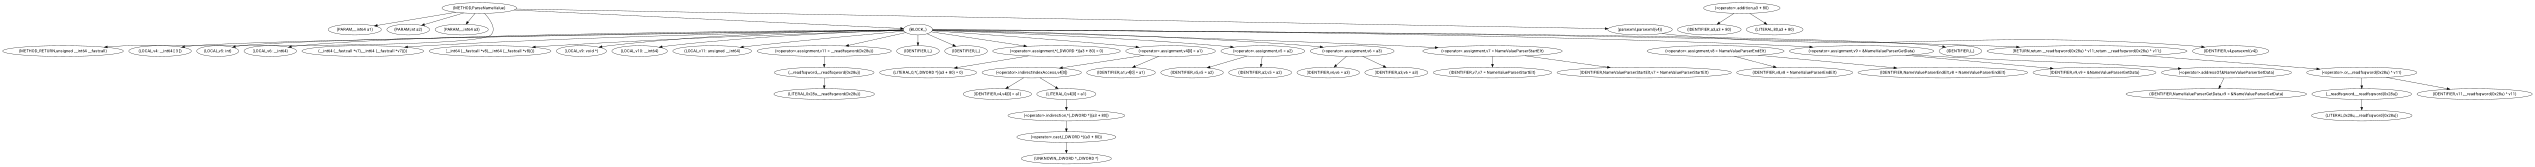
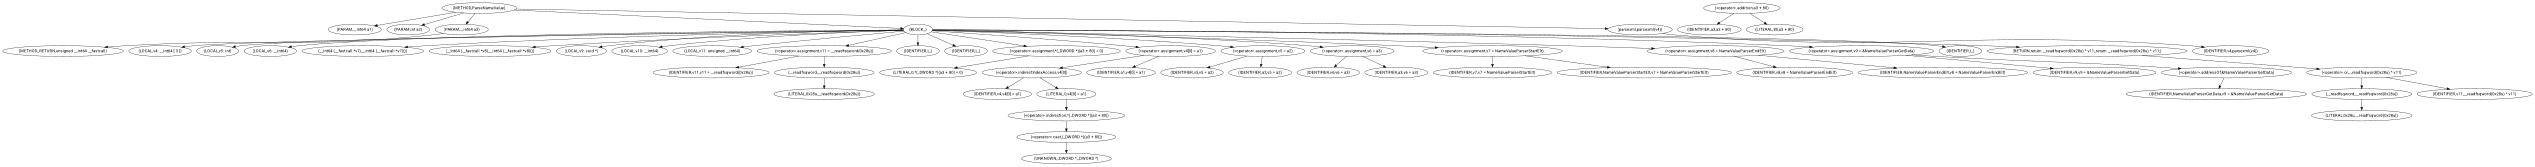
none -> (1292, 38)
(342, 45) -> (217, 43)
none -> (711, 73)
